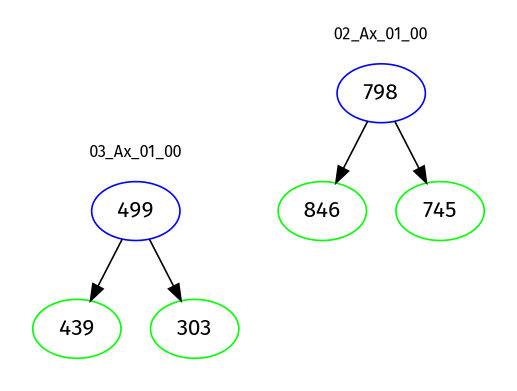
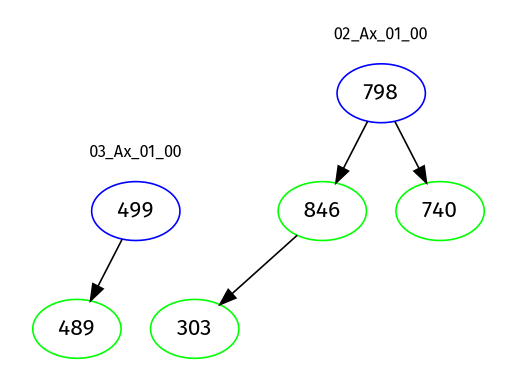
(440, 211) -> (440, 211)
(161, 263) -> (265, 264)
(77, 329) -> (77, 329)
